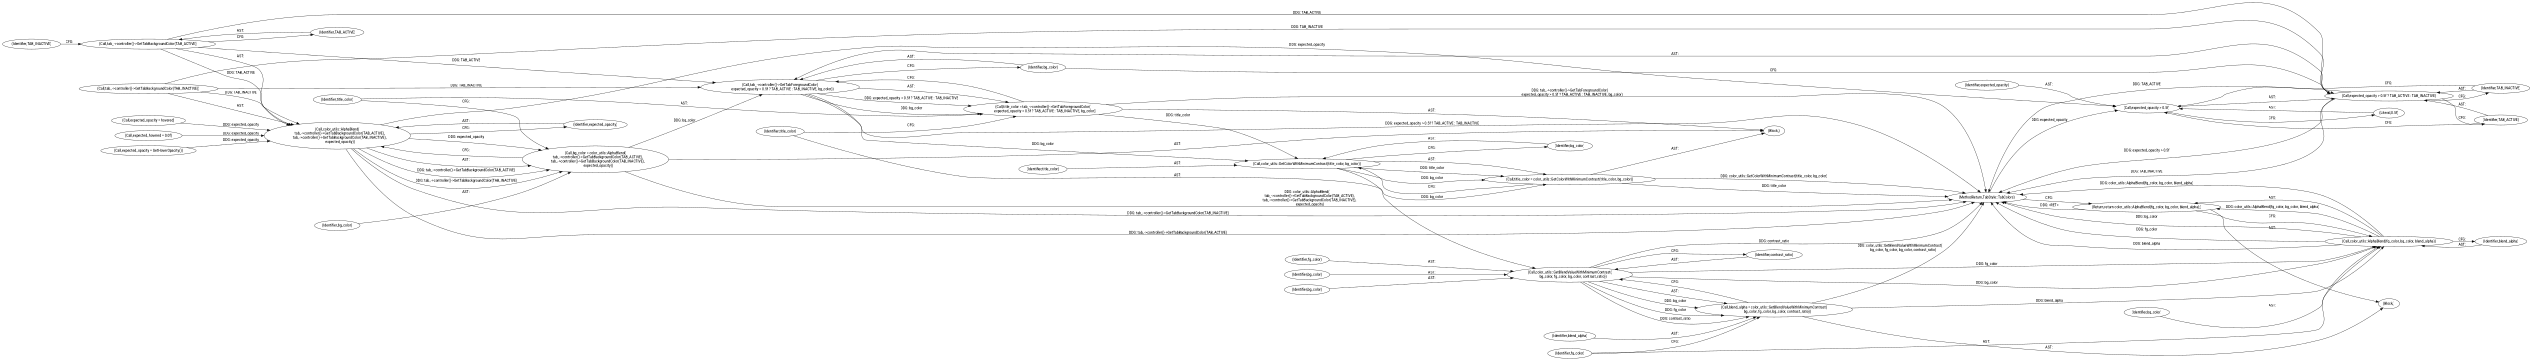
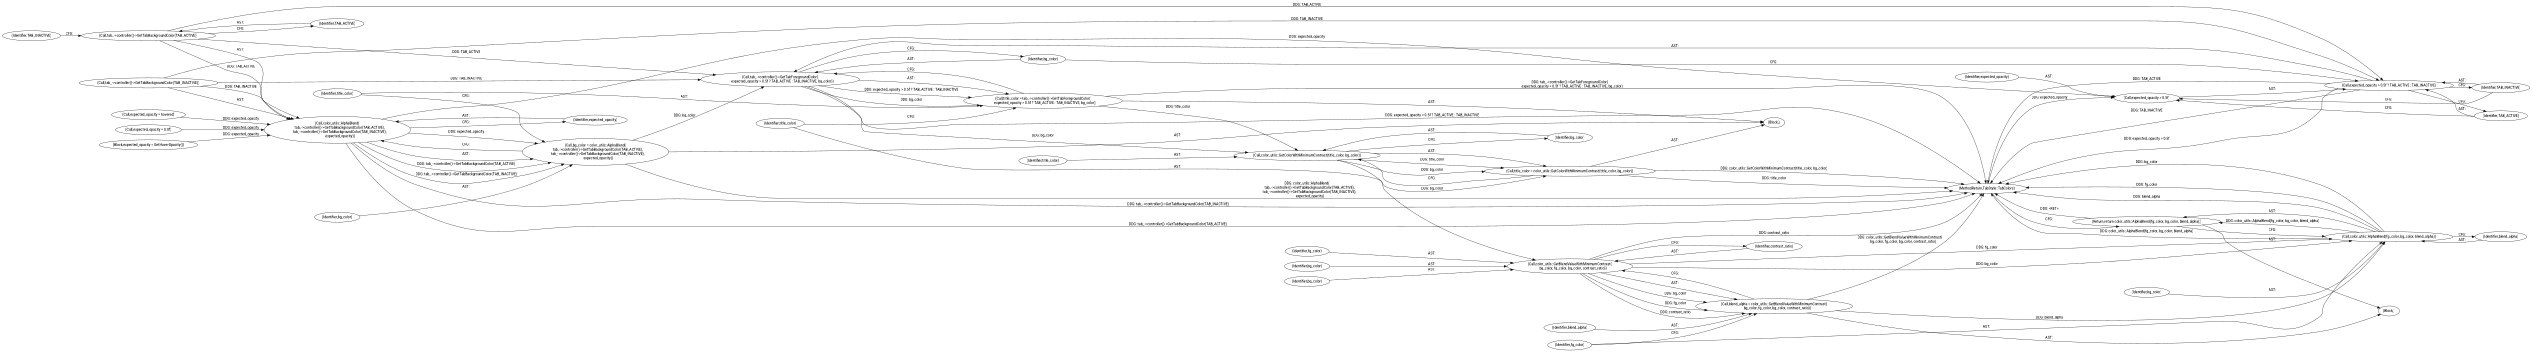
(2389, 113) -> none
(148, 136) -> (148, 130)
(148, 151) -> (148, 145)
